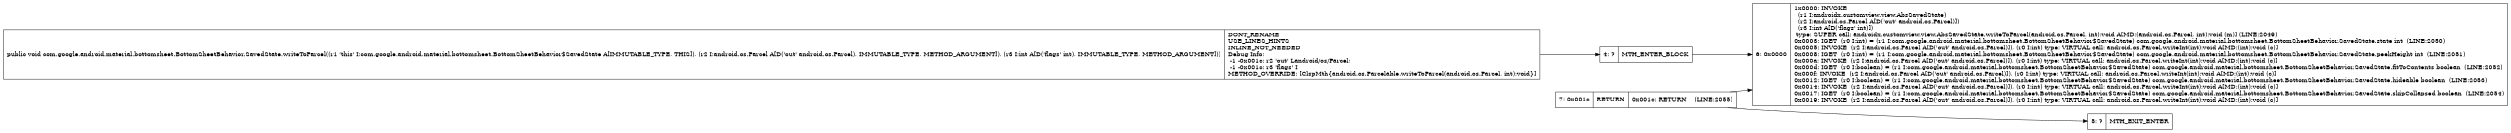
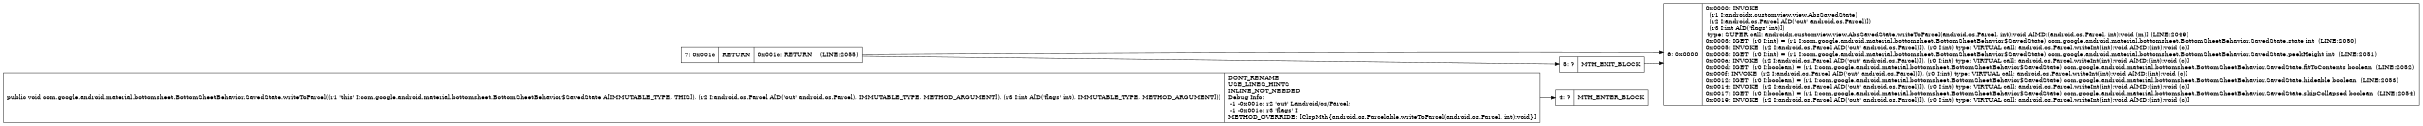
(1823, 9) -> (1734, 9)
(1720, 55) -> (1652, 63)
(2139, 121) -> (1611, 64)
